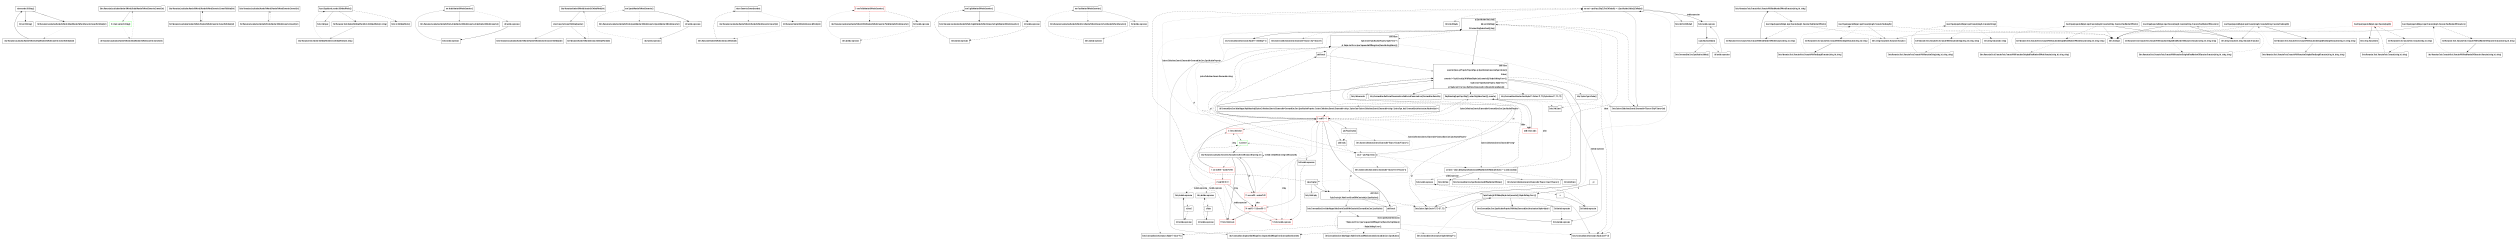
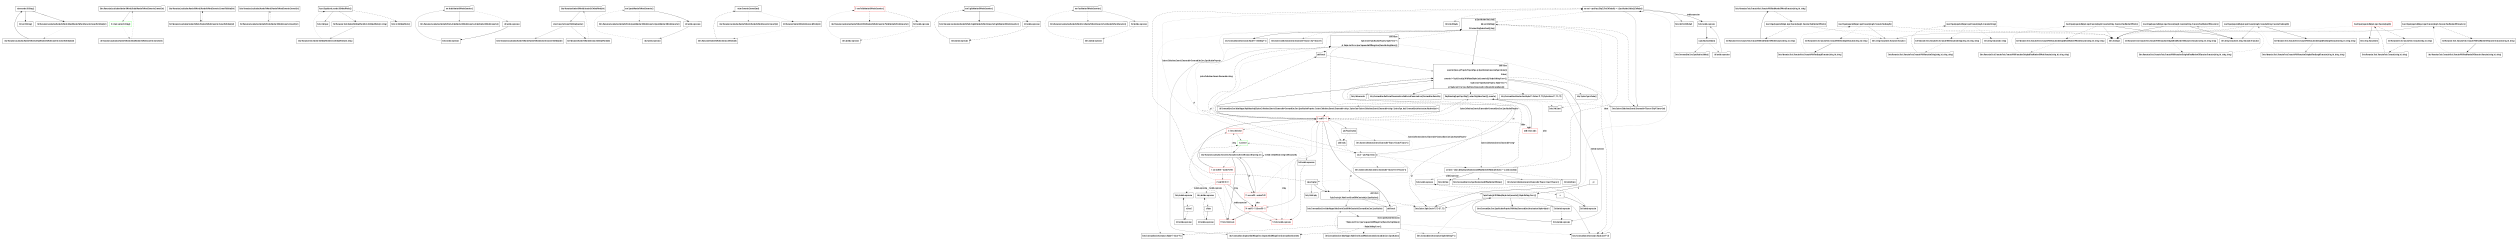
(748, 9) -> (748, 9)
